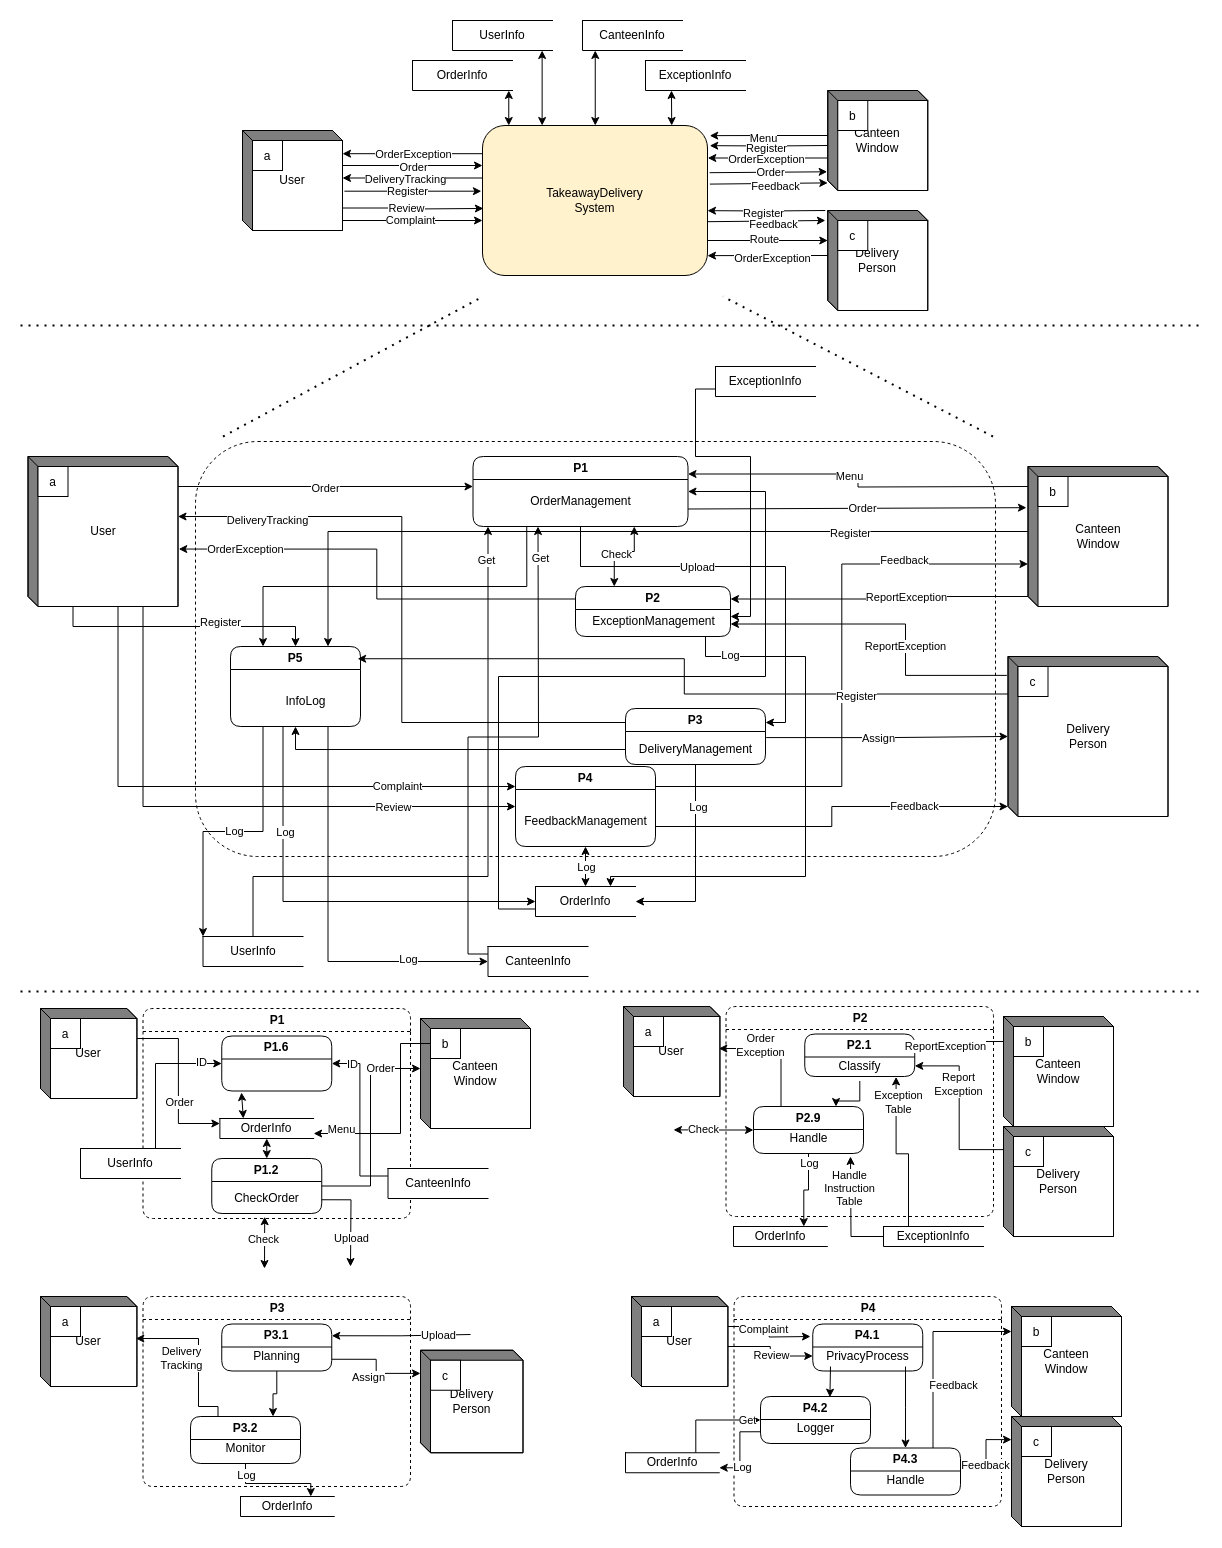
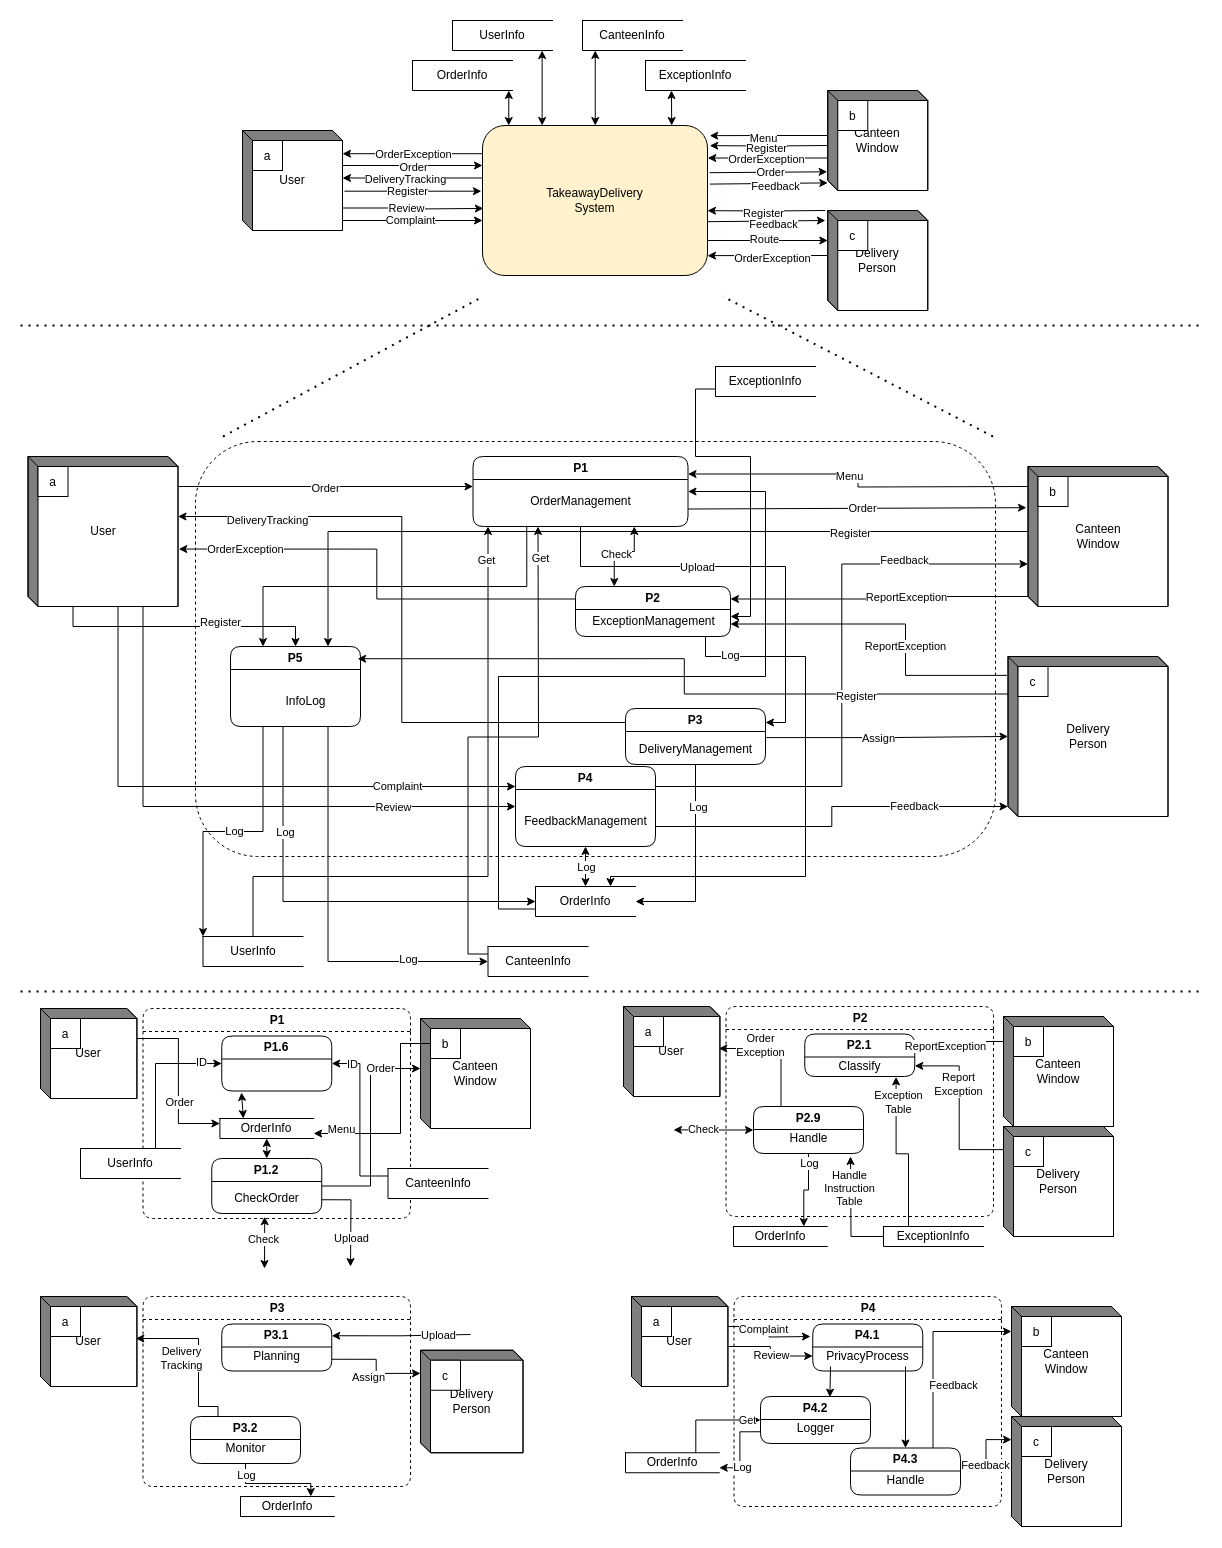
(452, 750) -> none
(858, 1101) -> none
(277, 1393) -> none
